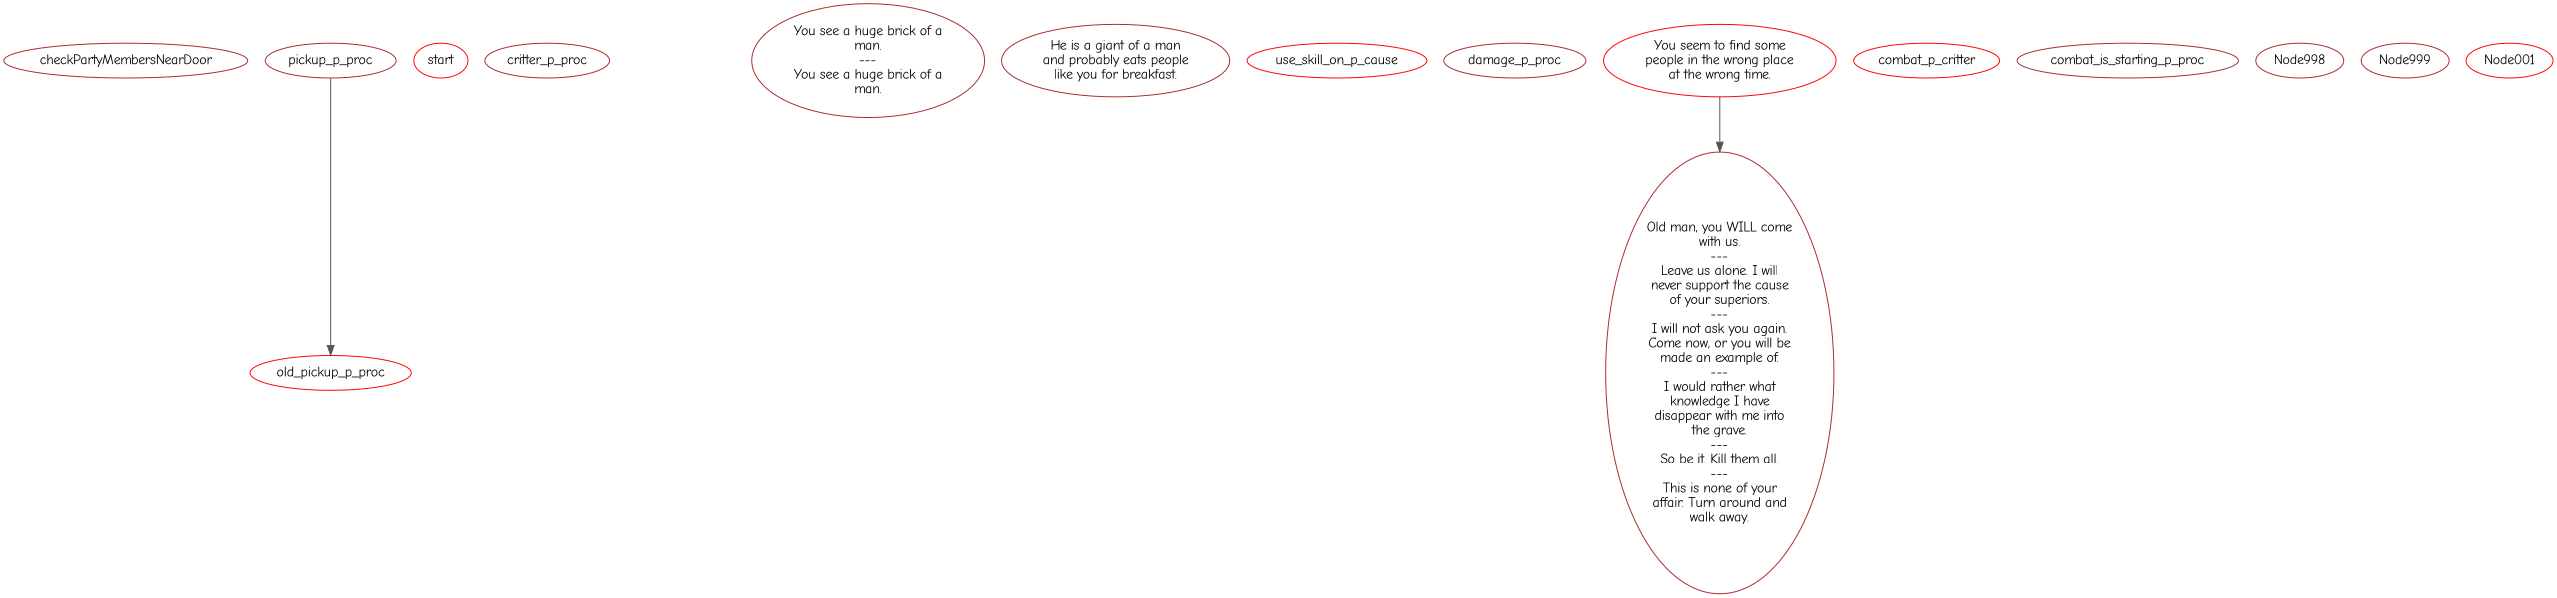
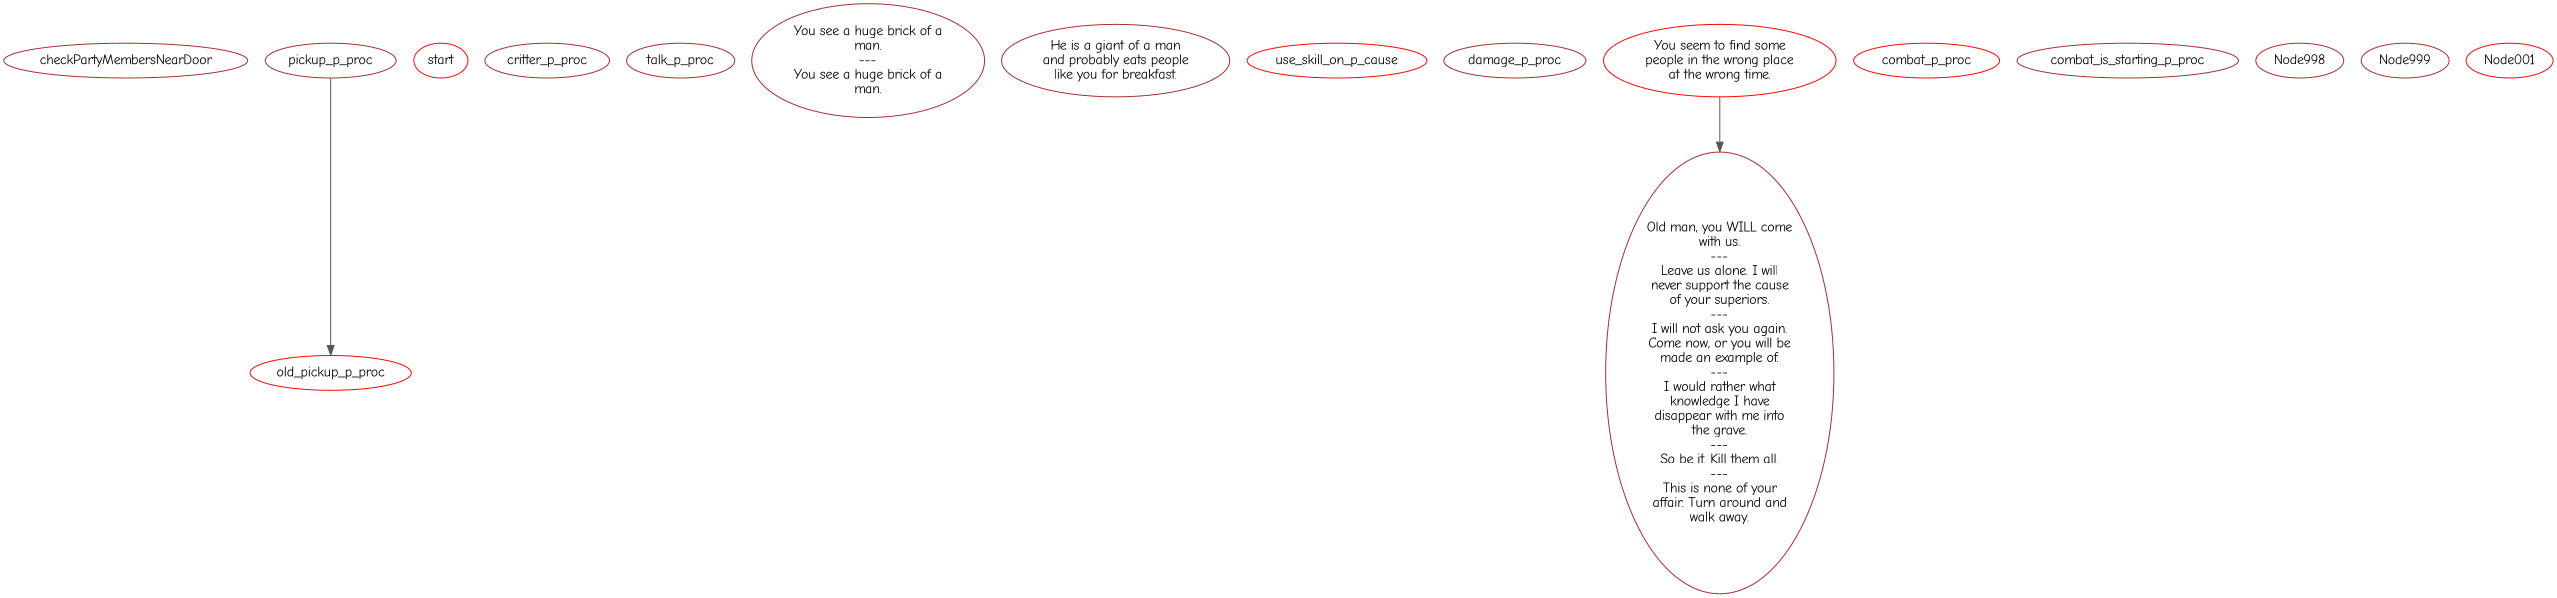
none -> (681, 61)
(1927, 61) -> (1927, 61)
